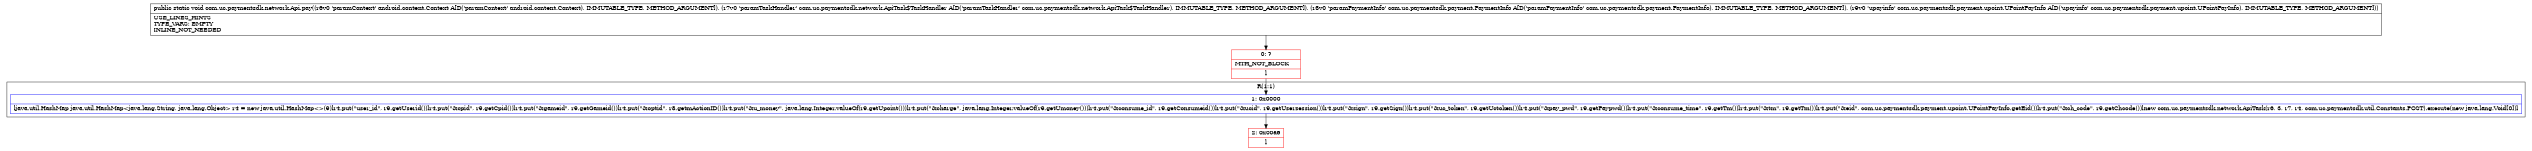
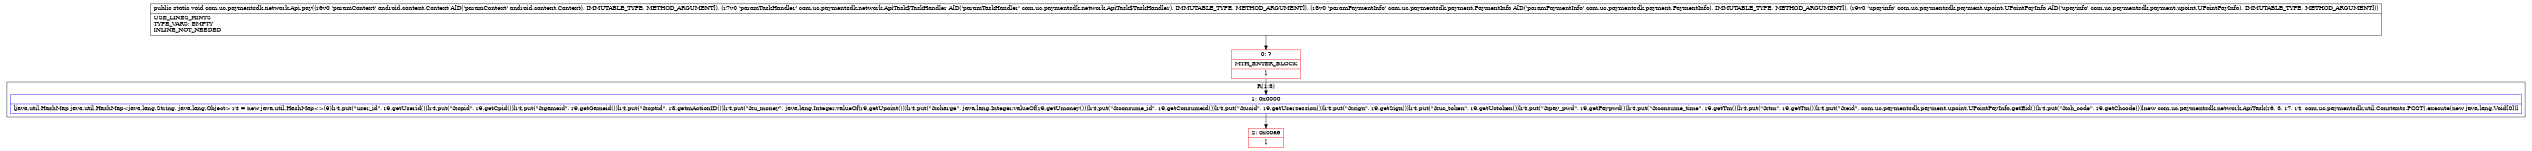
(1262, 64) -> (1266, 64)
(1266, 87) -> (1266, 87)
